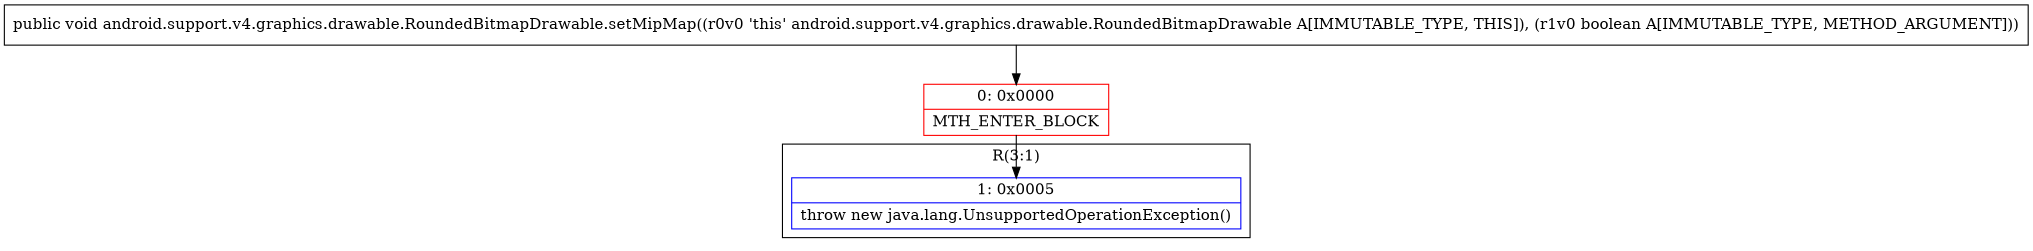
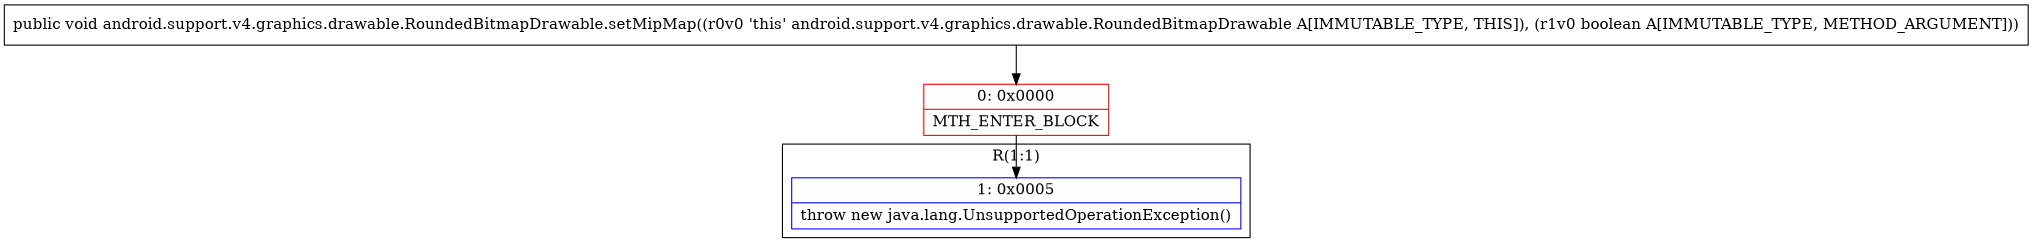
(1016, 157) -> (1016, 157)
